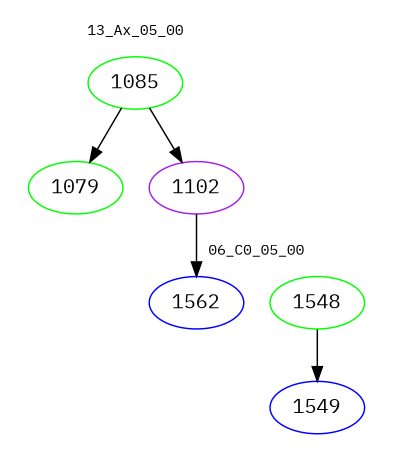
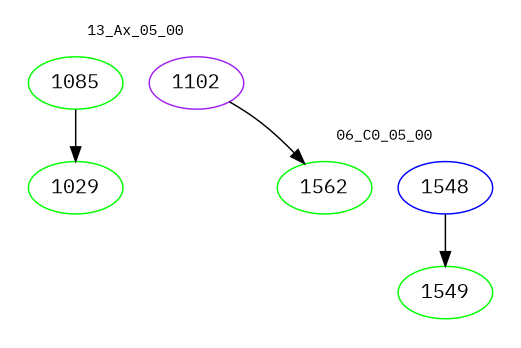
(162, 129) -> none
(76, 188) -> (76, 188)
(196, 303) -> (325, 188)
(317, 303) -> (445, 188)
(317, 408) -> (445, 293)
